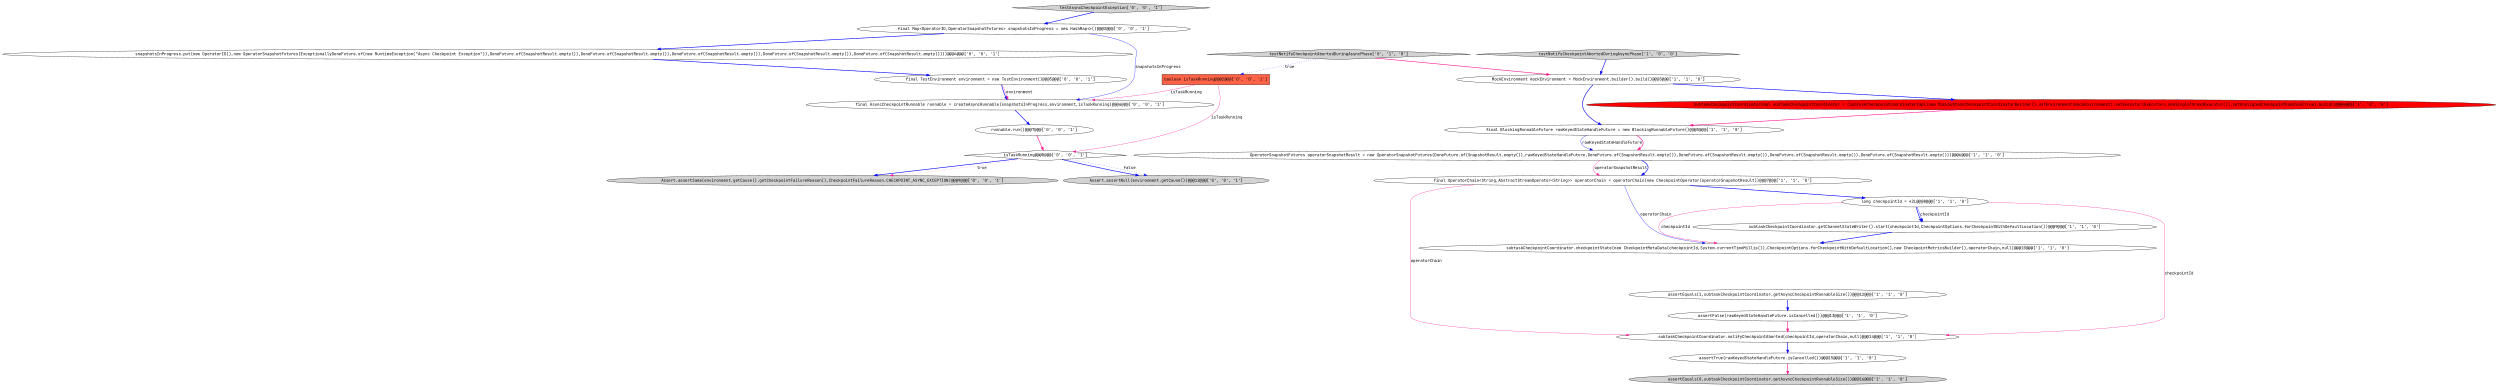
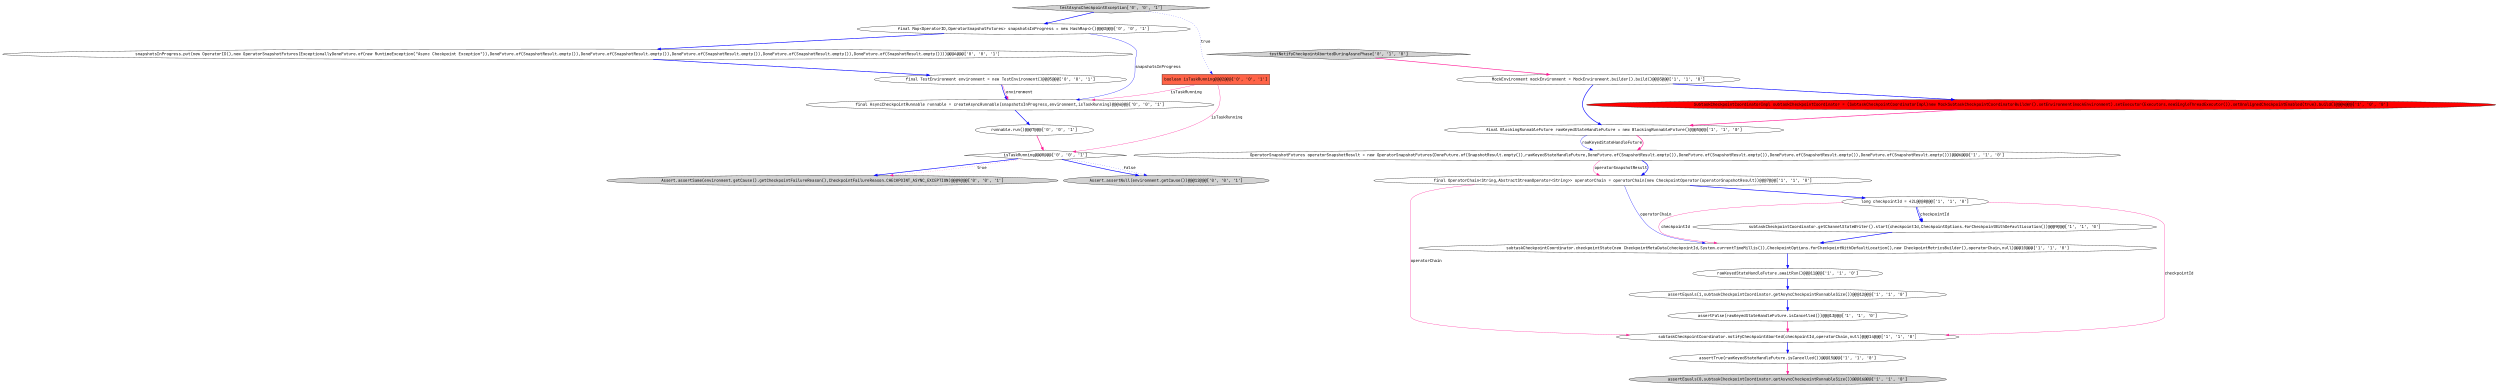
(1608, 54) -> none
(1281, 66) -> (1194, 25)
none -> (1788, 273)
